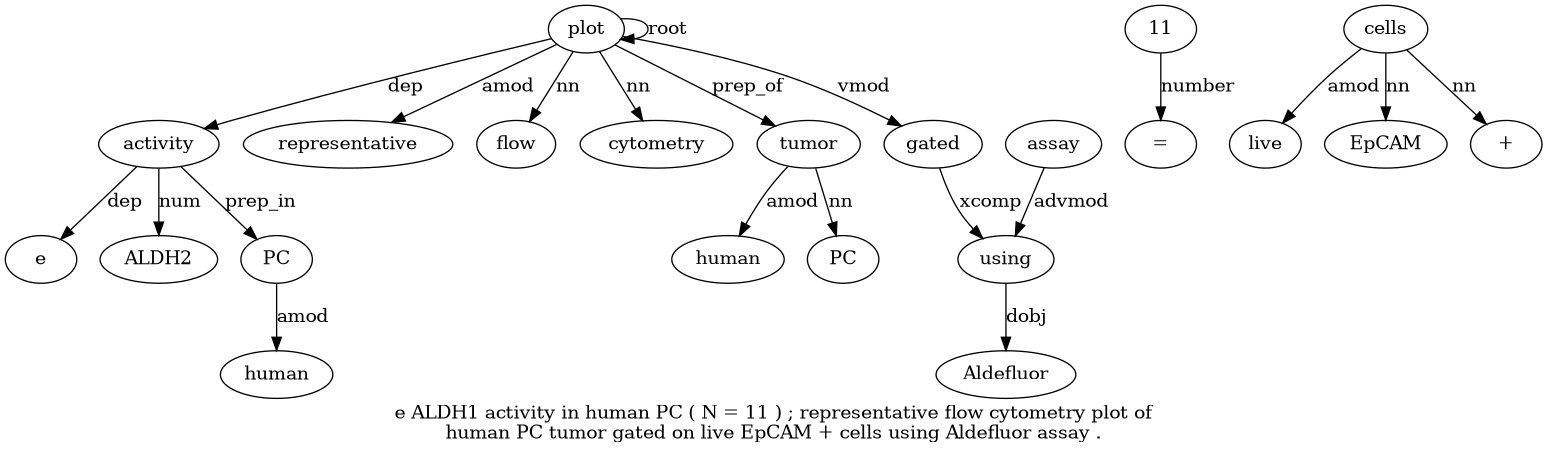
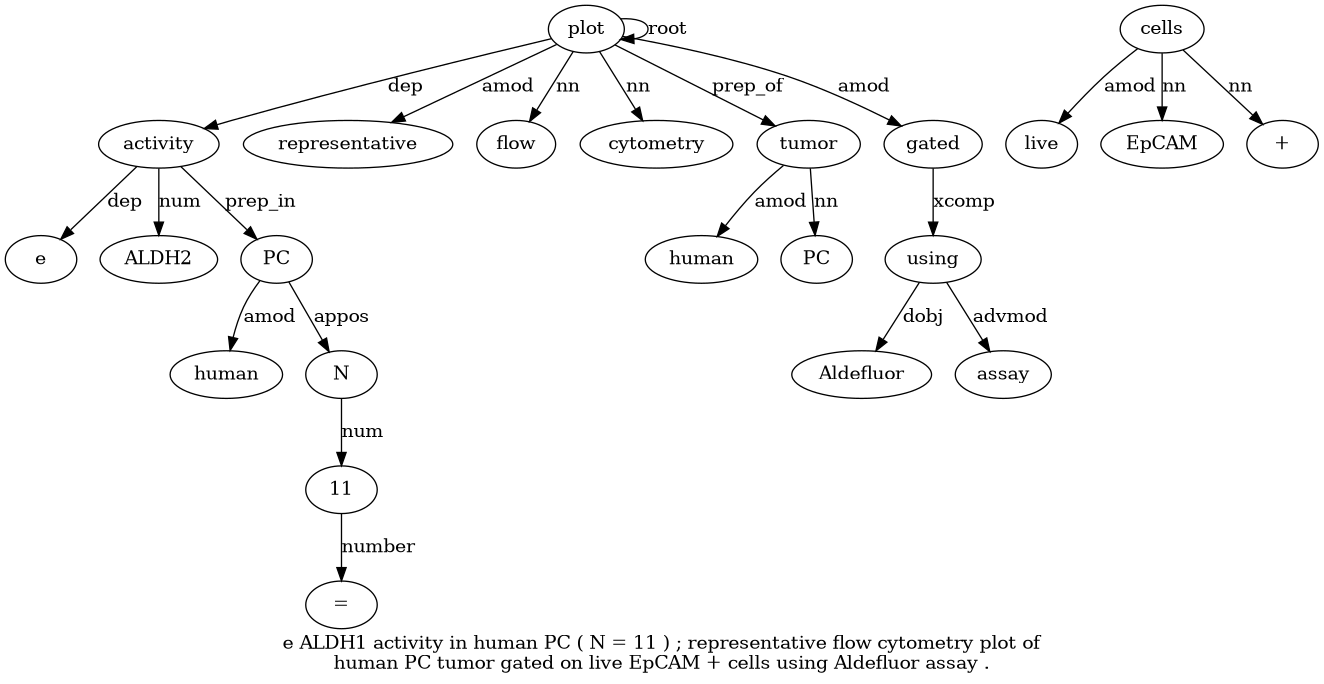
(864, 87) -> (864, 87)
(1032, 196) -> (965, 311)
none -> (341, 375)
